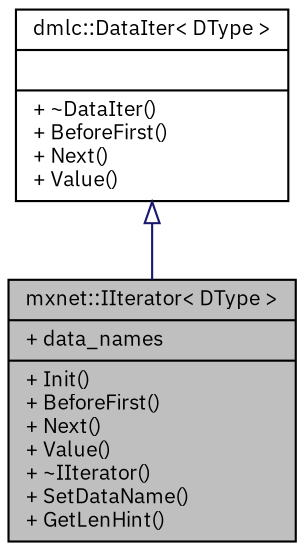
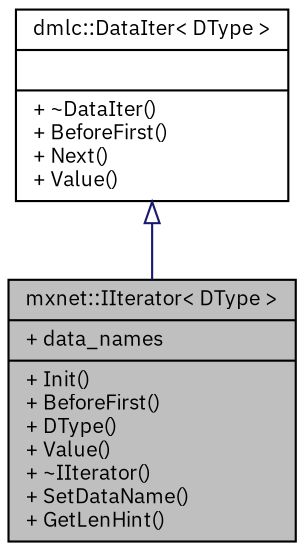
(64, 427) -> (71, 427)
